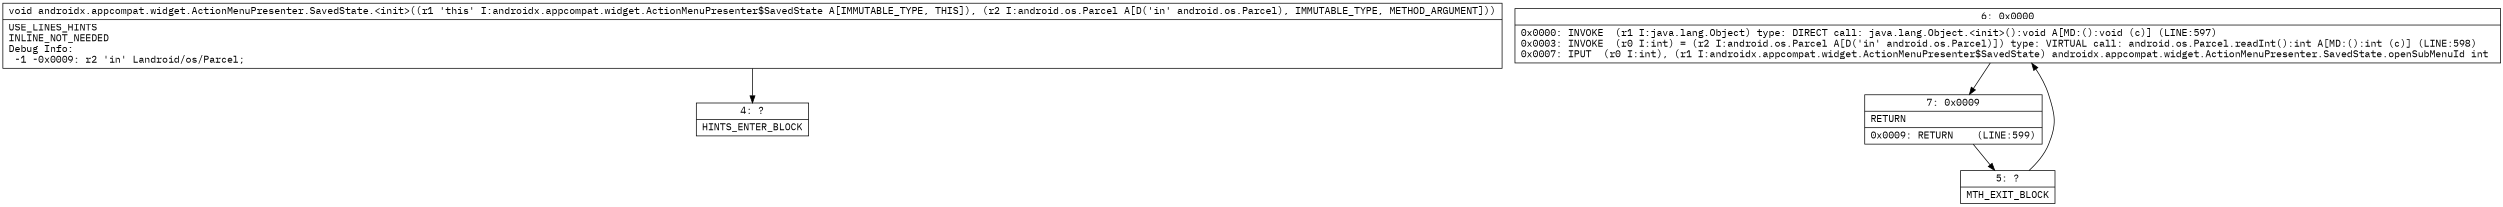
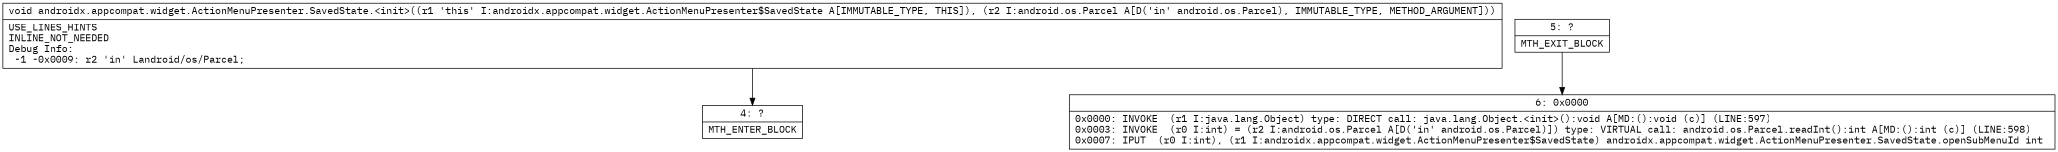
(1953, 119) -> none
(752, 127) -> (752, 130)
